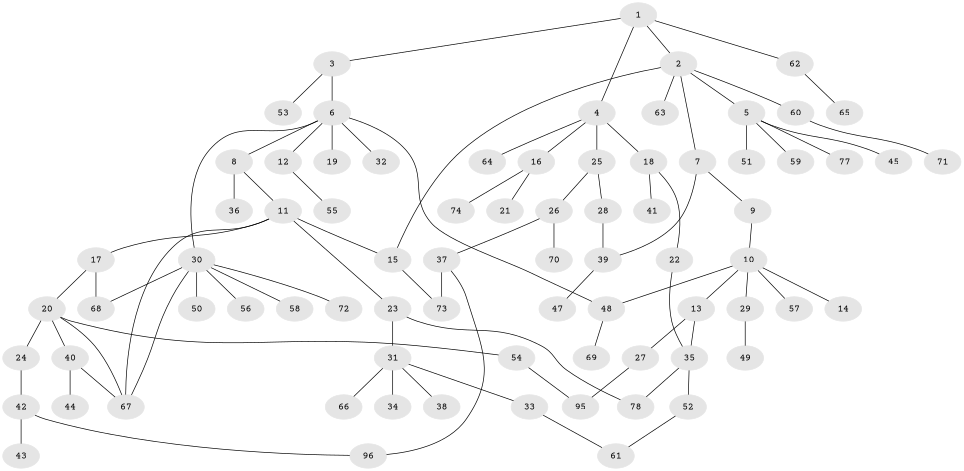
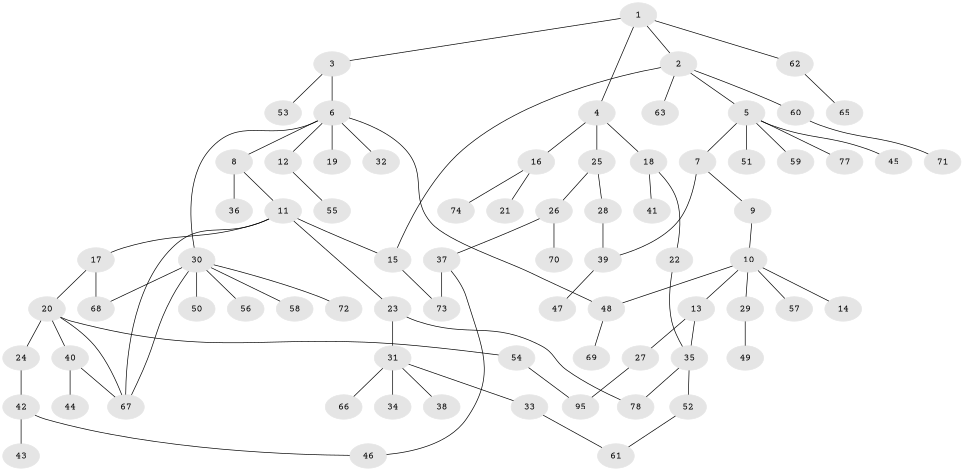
(688, 113) -> (722, 137)
(487, 162) -> none
(368, 456) -> (368, 456)
